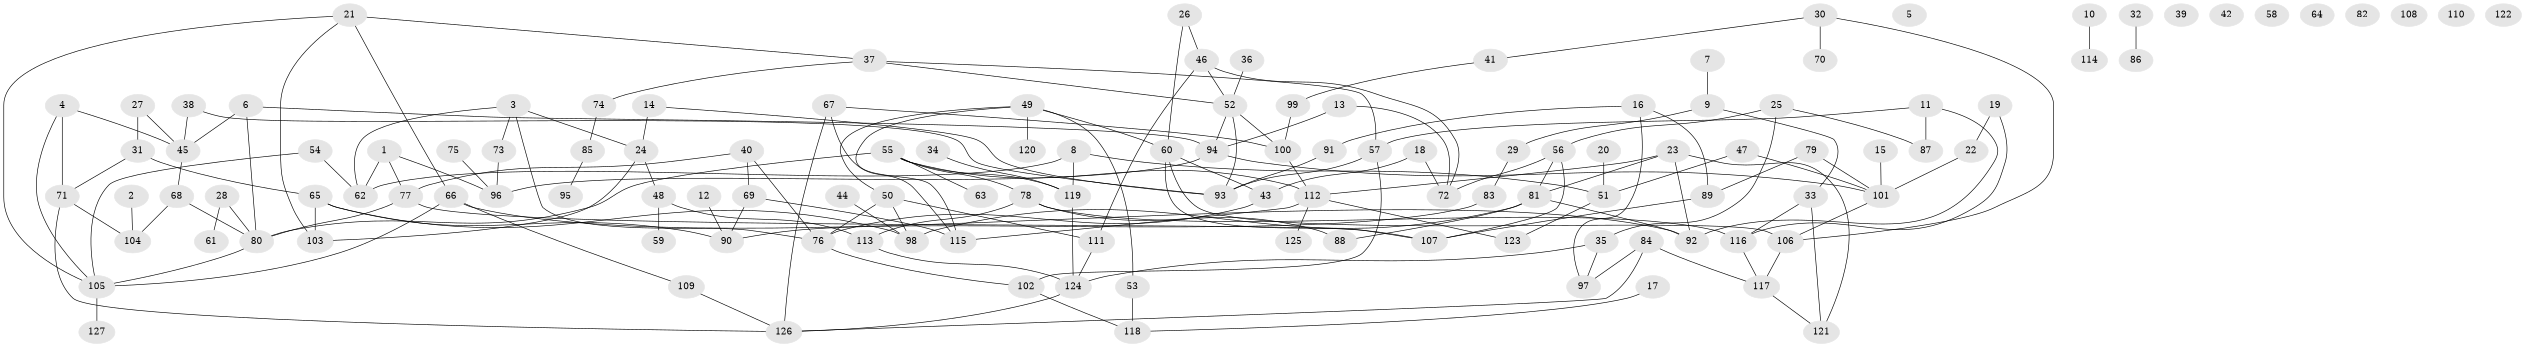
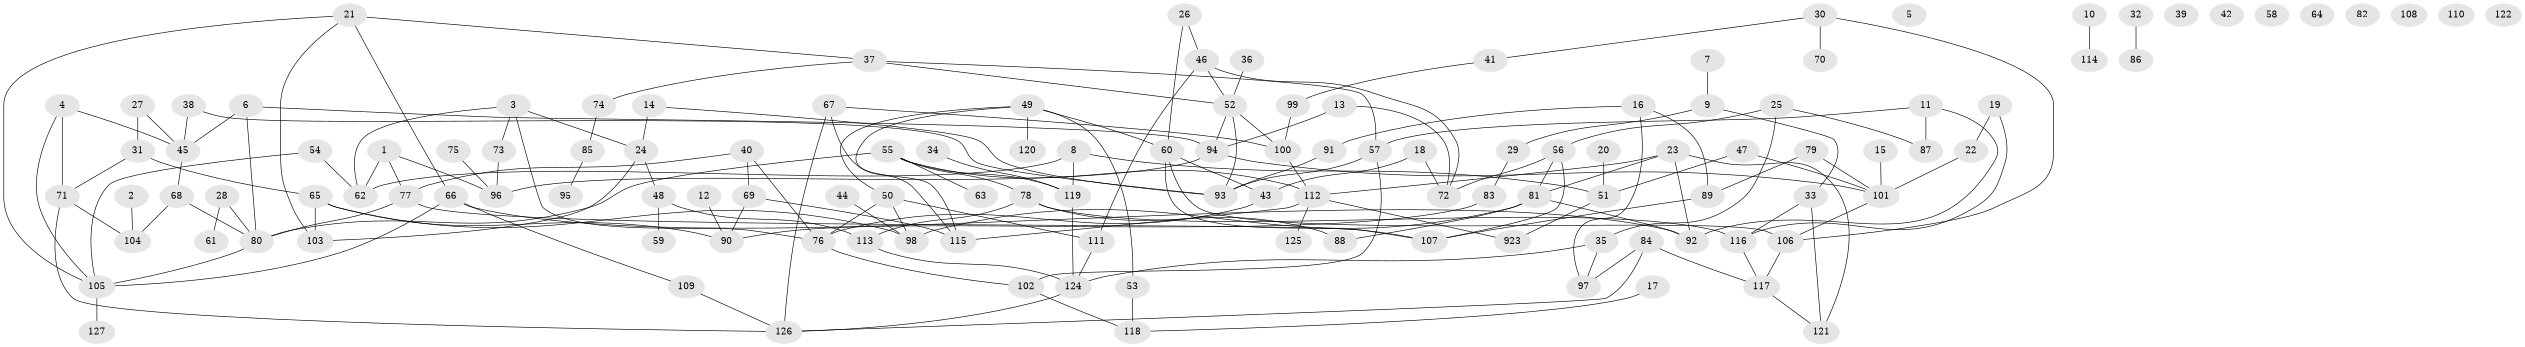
(1513, 242) -> (1513, 242)
